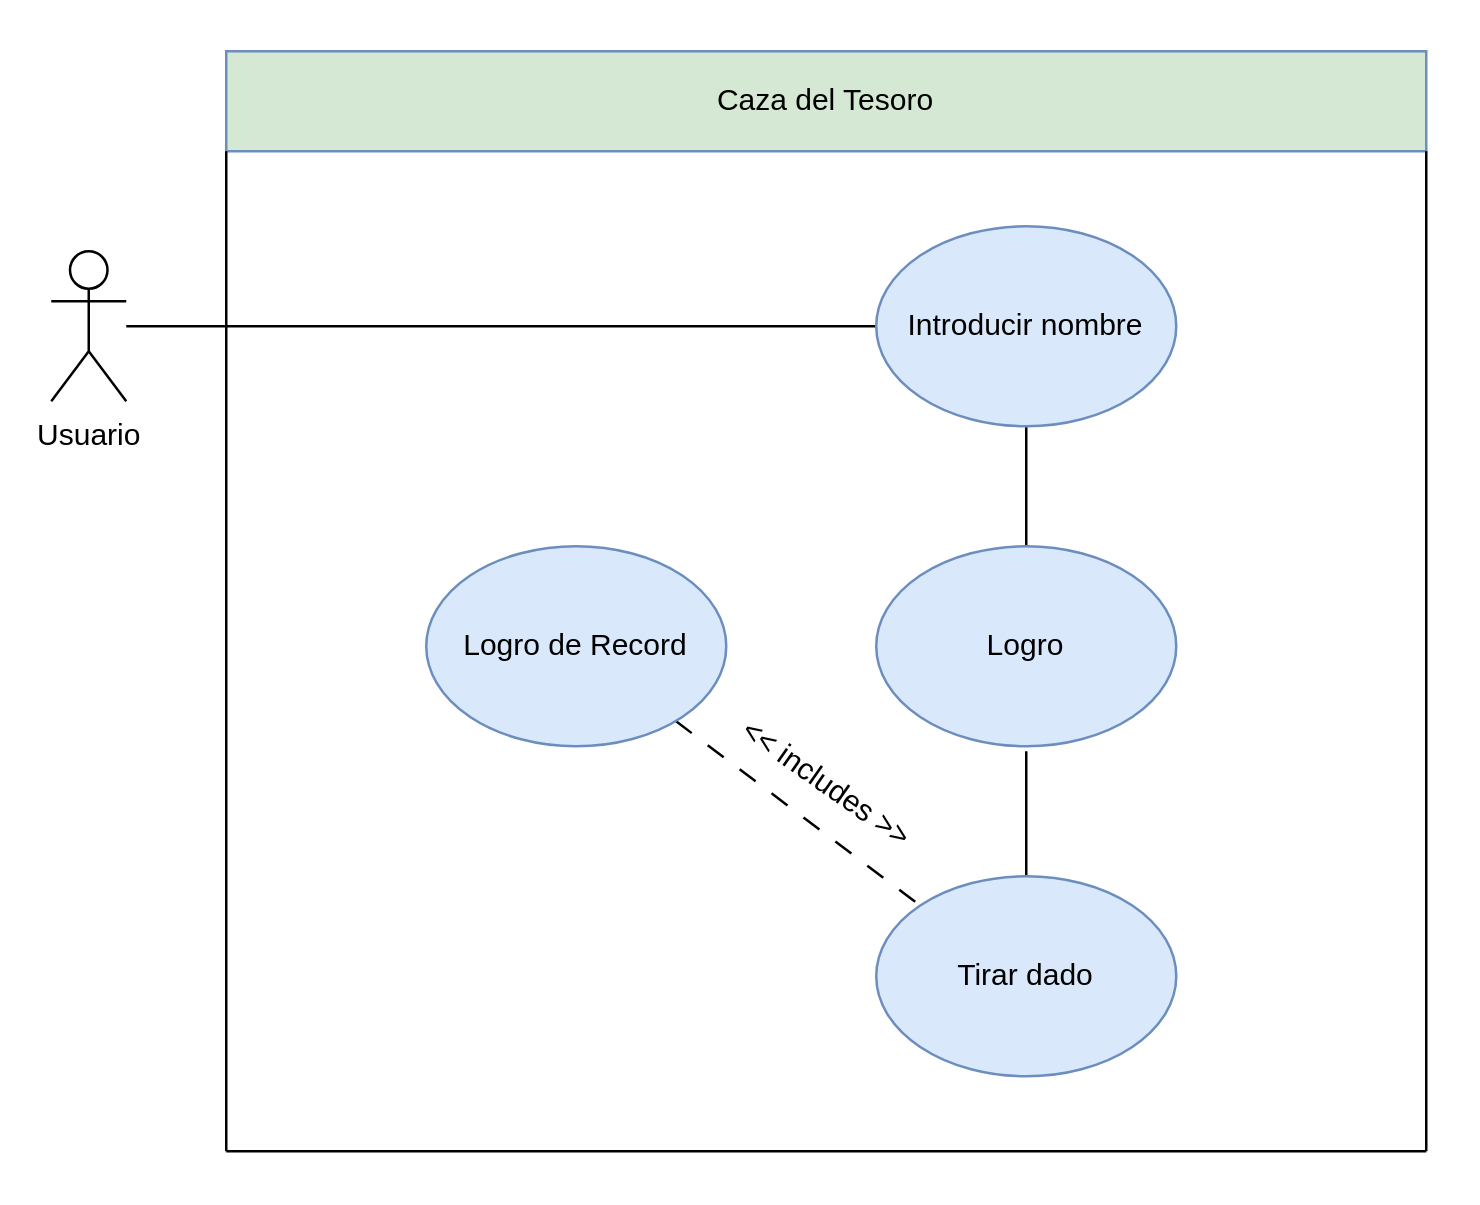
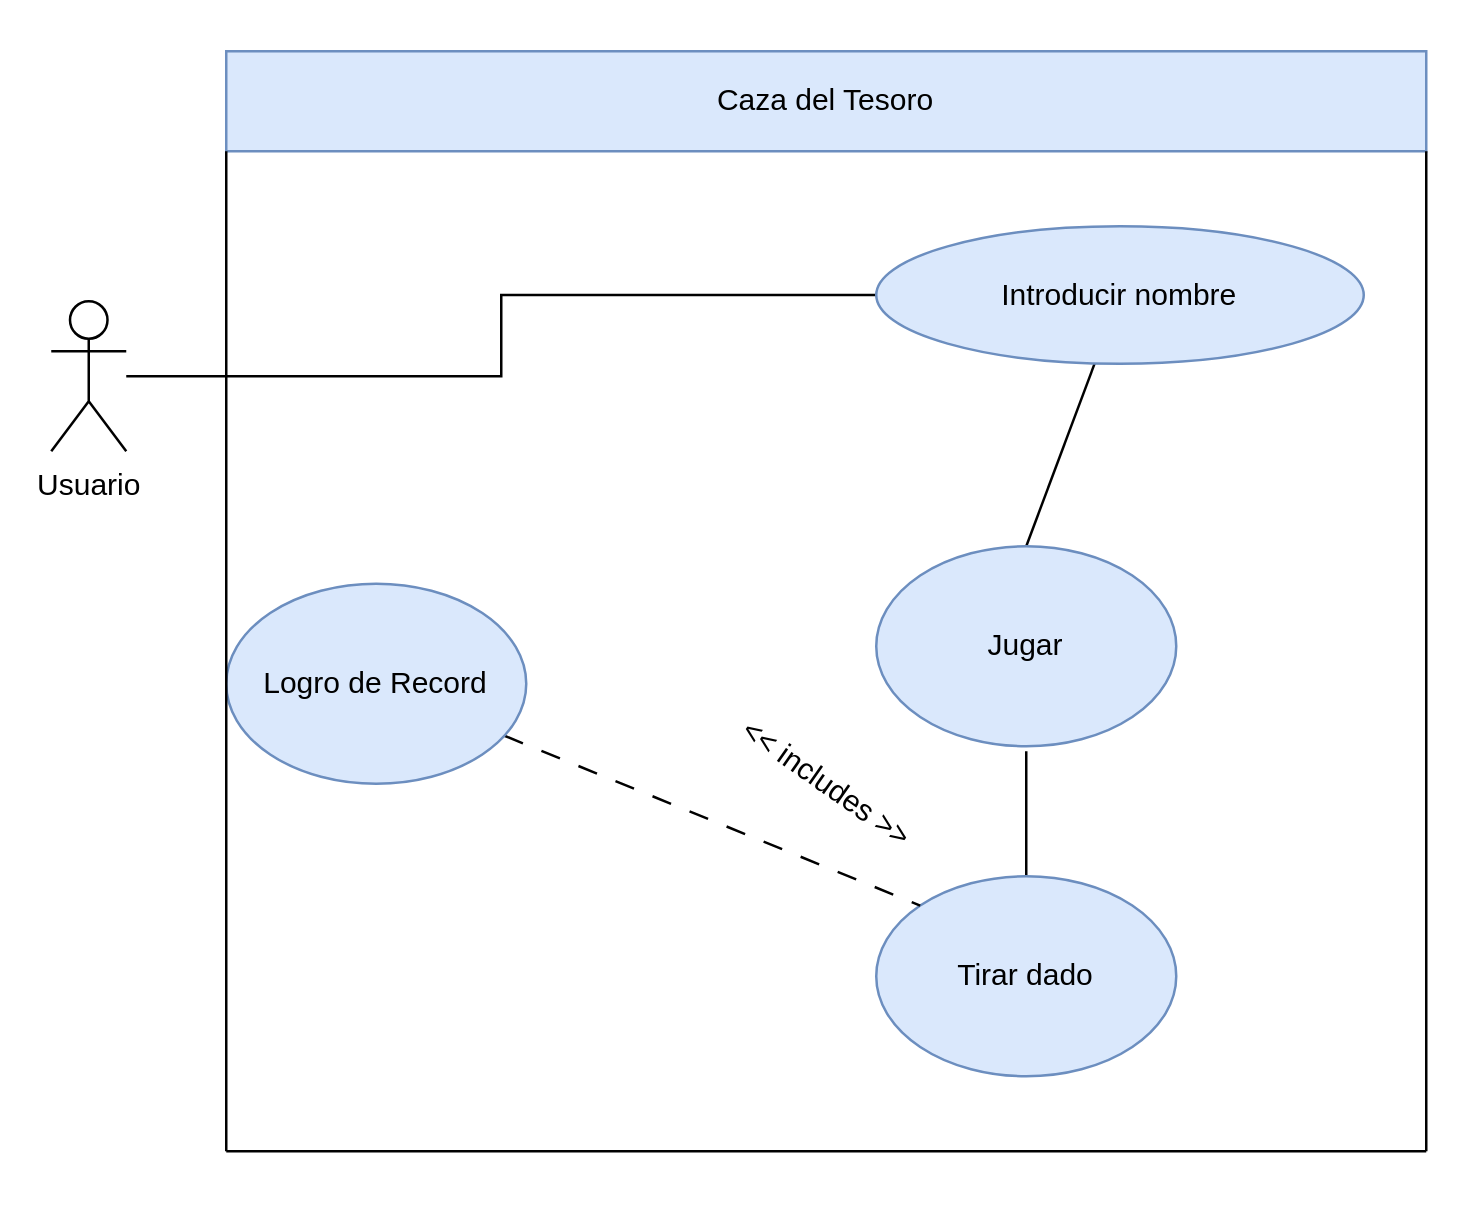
(826, 101) -> (826, 101)
(89, 326) -> (89, 376)
(1026, 326) -> (1120, 295)
(576, 646) -> (376, 684)
(1026, 646) -> (1026, 646)
